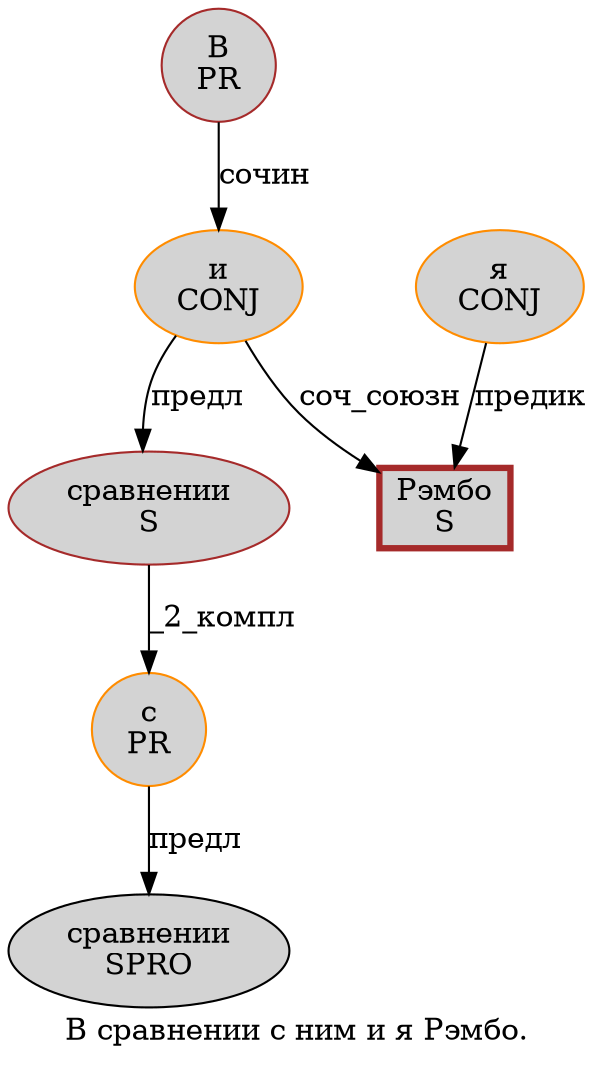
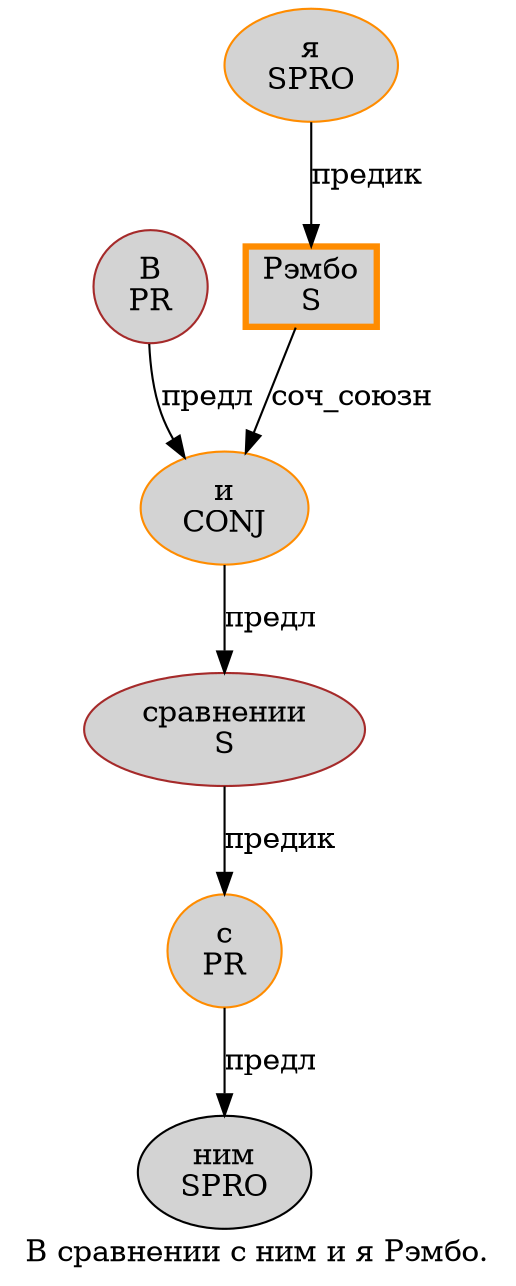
(264, 176) -> (208, 397)
(500, 287) -> (311, 65)
(295, 409) -> (275, 380)
(445, 508) -> (311, 287)
(223, 619) -> (281, 840)
(149, 951) -> (225, 1172)
